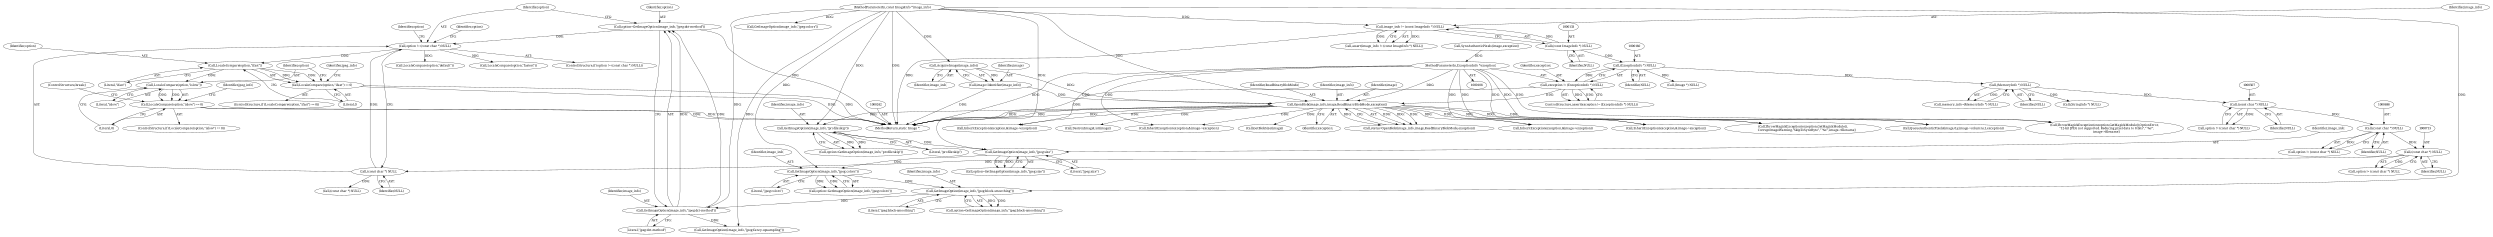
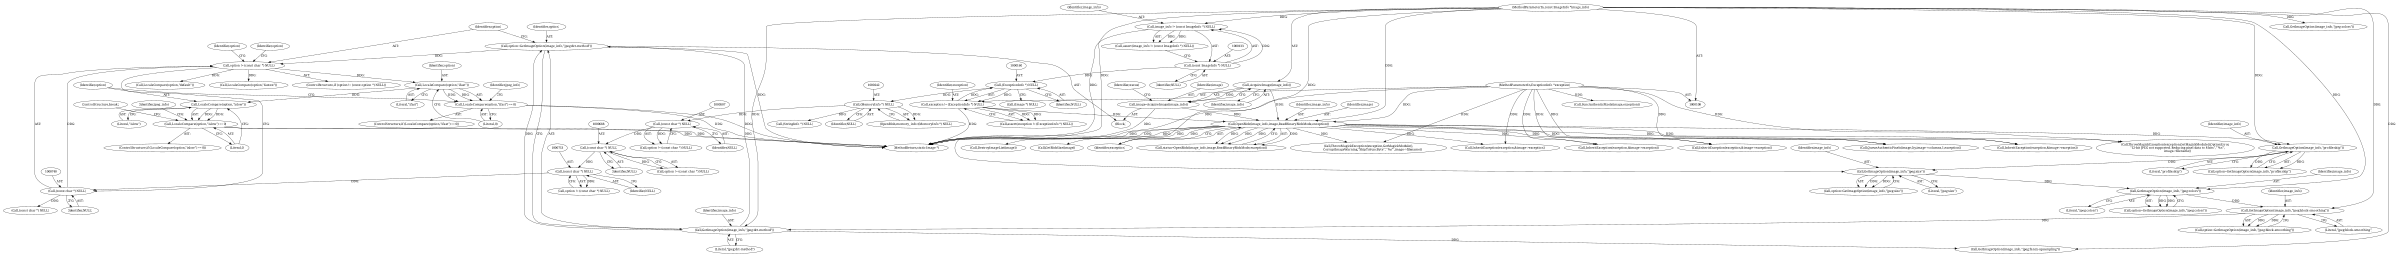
none -> (1683, 19)
(1389, 36) -> (1180, 56)
(929, 37) -> (1295, 46)
(1499, 37) -> (1216, 46)
(1474, 55) -> (1570, 95)
(604, 66) -> (346, 85)
(1603, 75) -> (975, 95)
(1666, 75) -> (1023, 95)
(995, 85) -> (1158, 105)
none -> (1127, 85)
(1275, 85) -> none
(1591, 105) -> (1037, 124)
(1966, 105) -> (916, 124)
(882, 117) -> (874, 94)
none -> (1121, 124)
none -> (51, 172)
